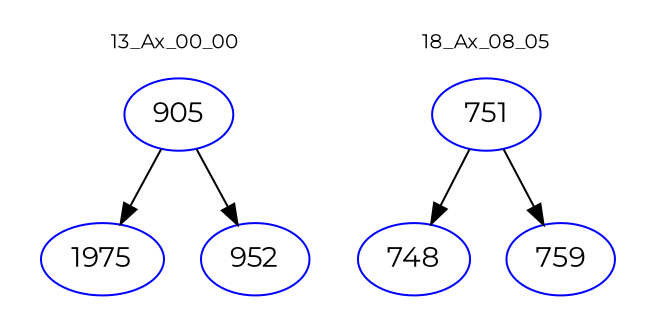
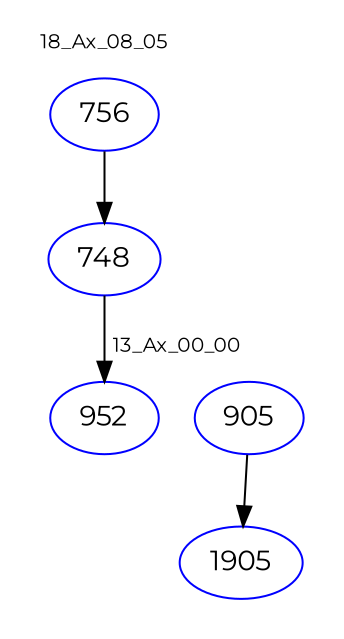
(486, 115) -> (105, 115)
(212, 178) -> (105, 340)
(102, 259) -> (241, 563)
(561, 259) -> none
